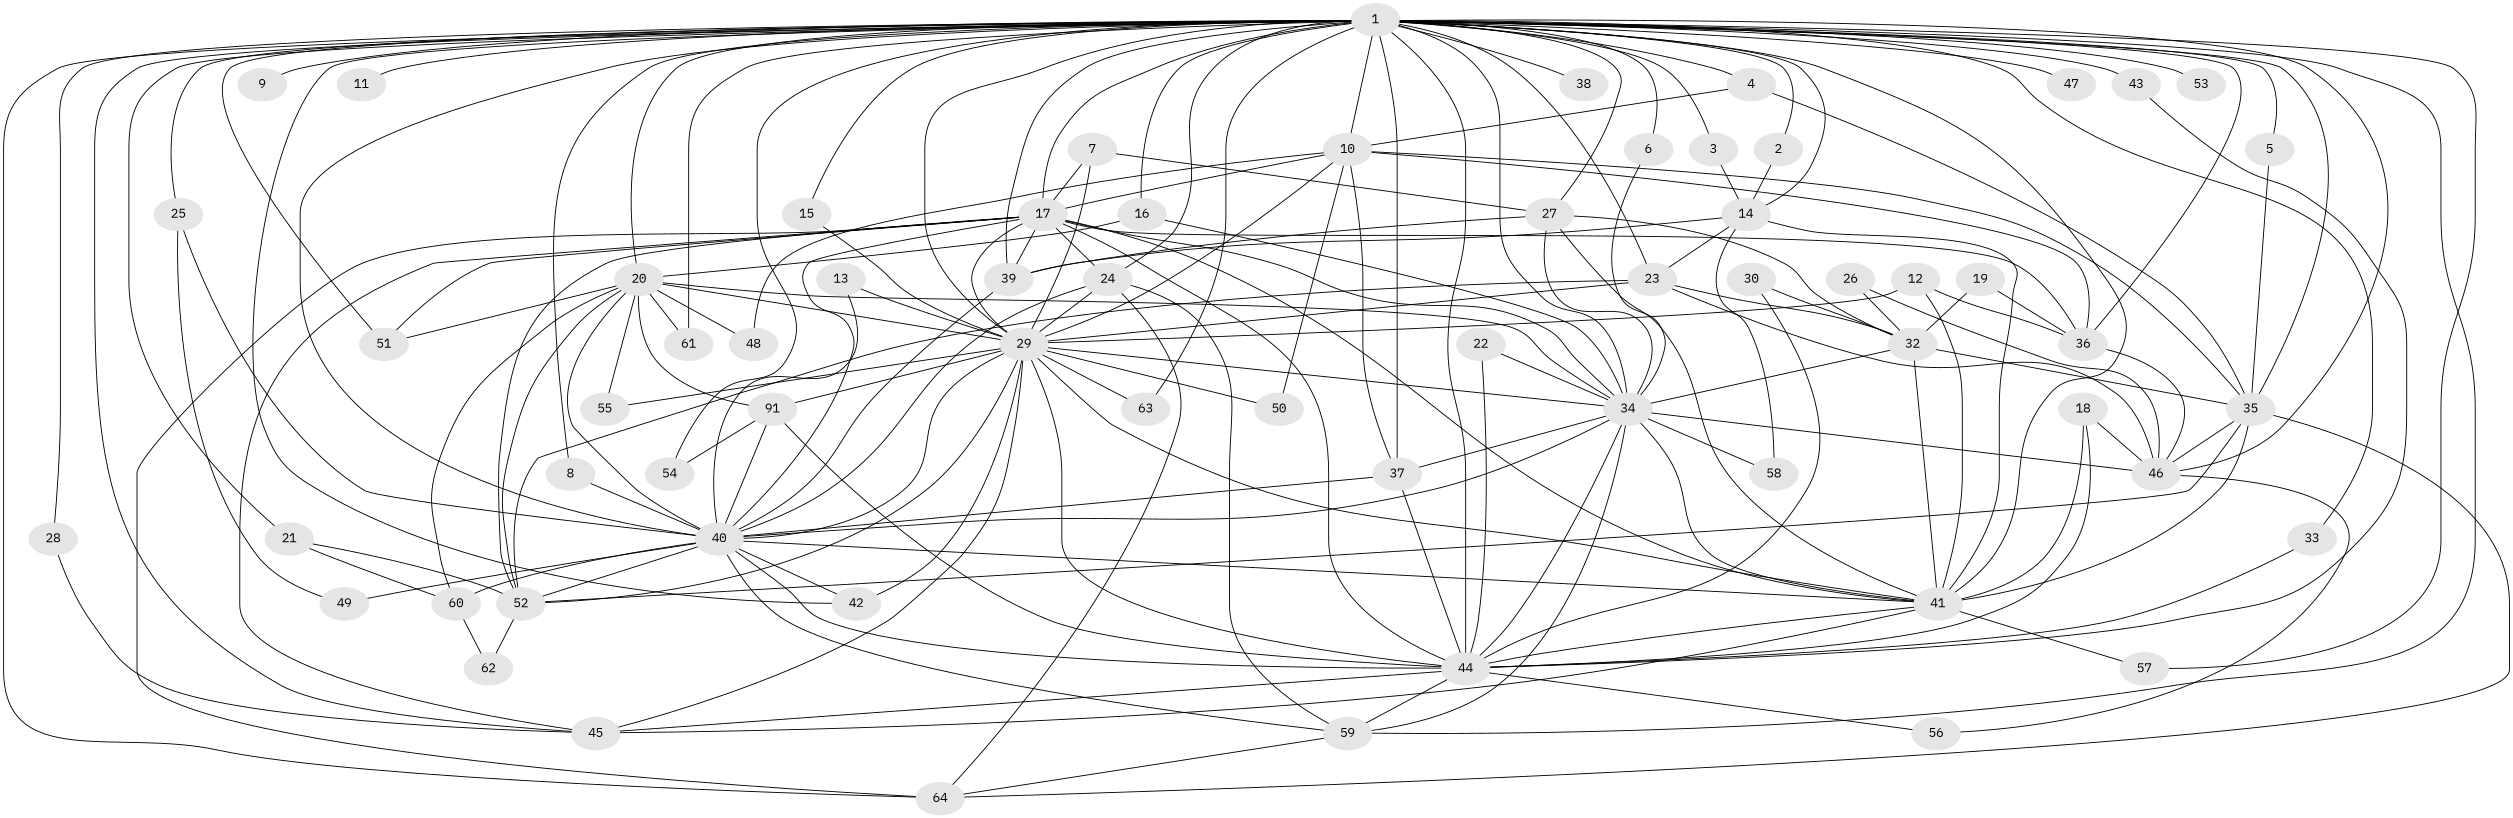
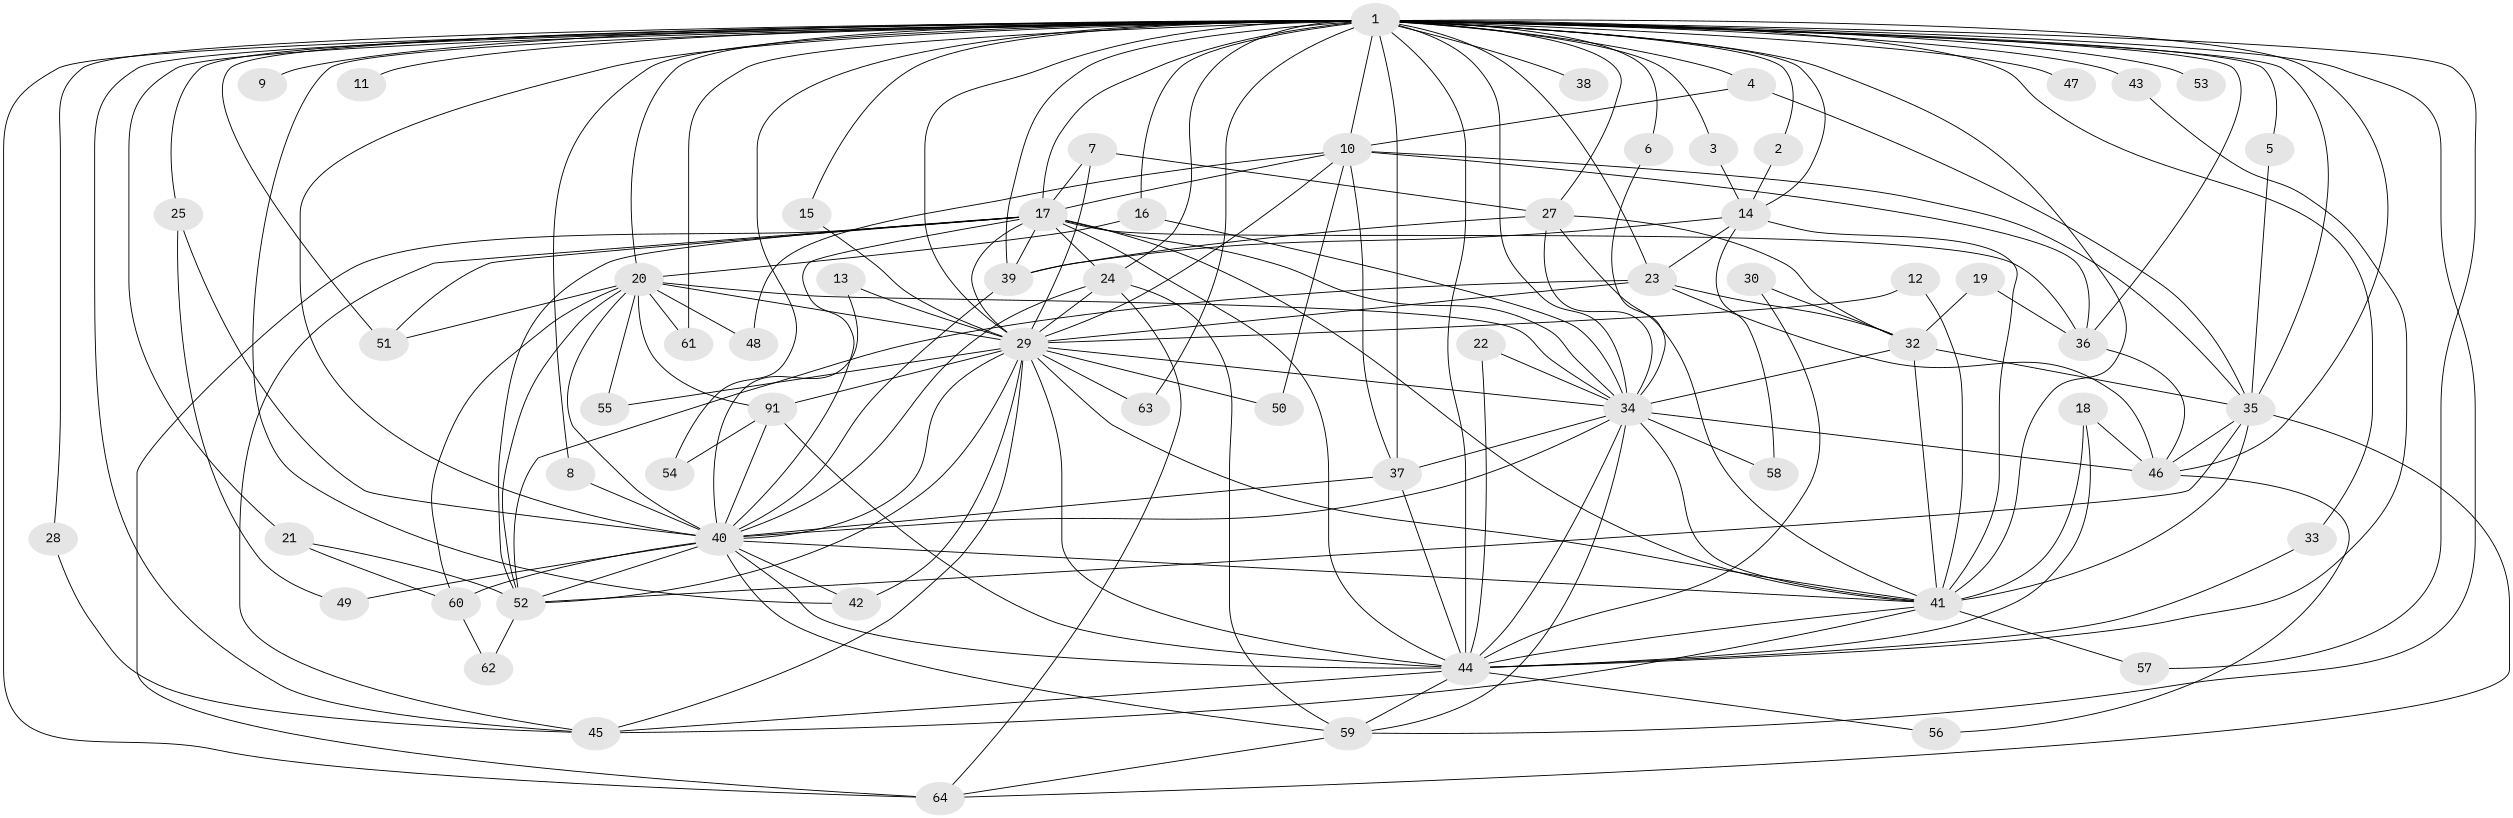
(1851, 279) -> none
(1999, 313) -> none
